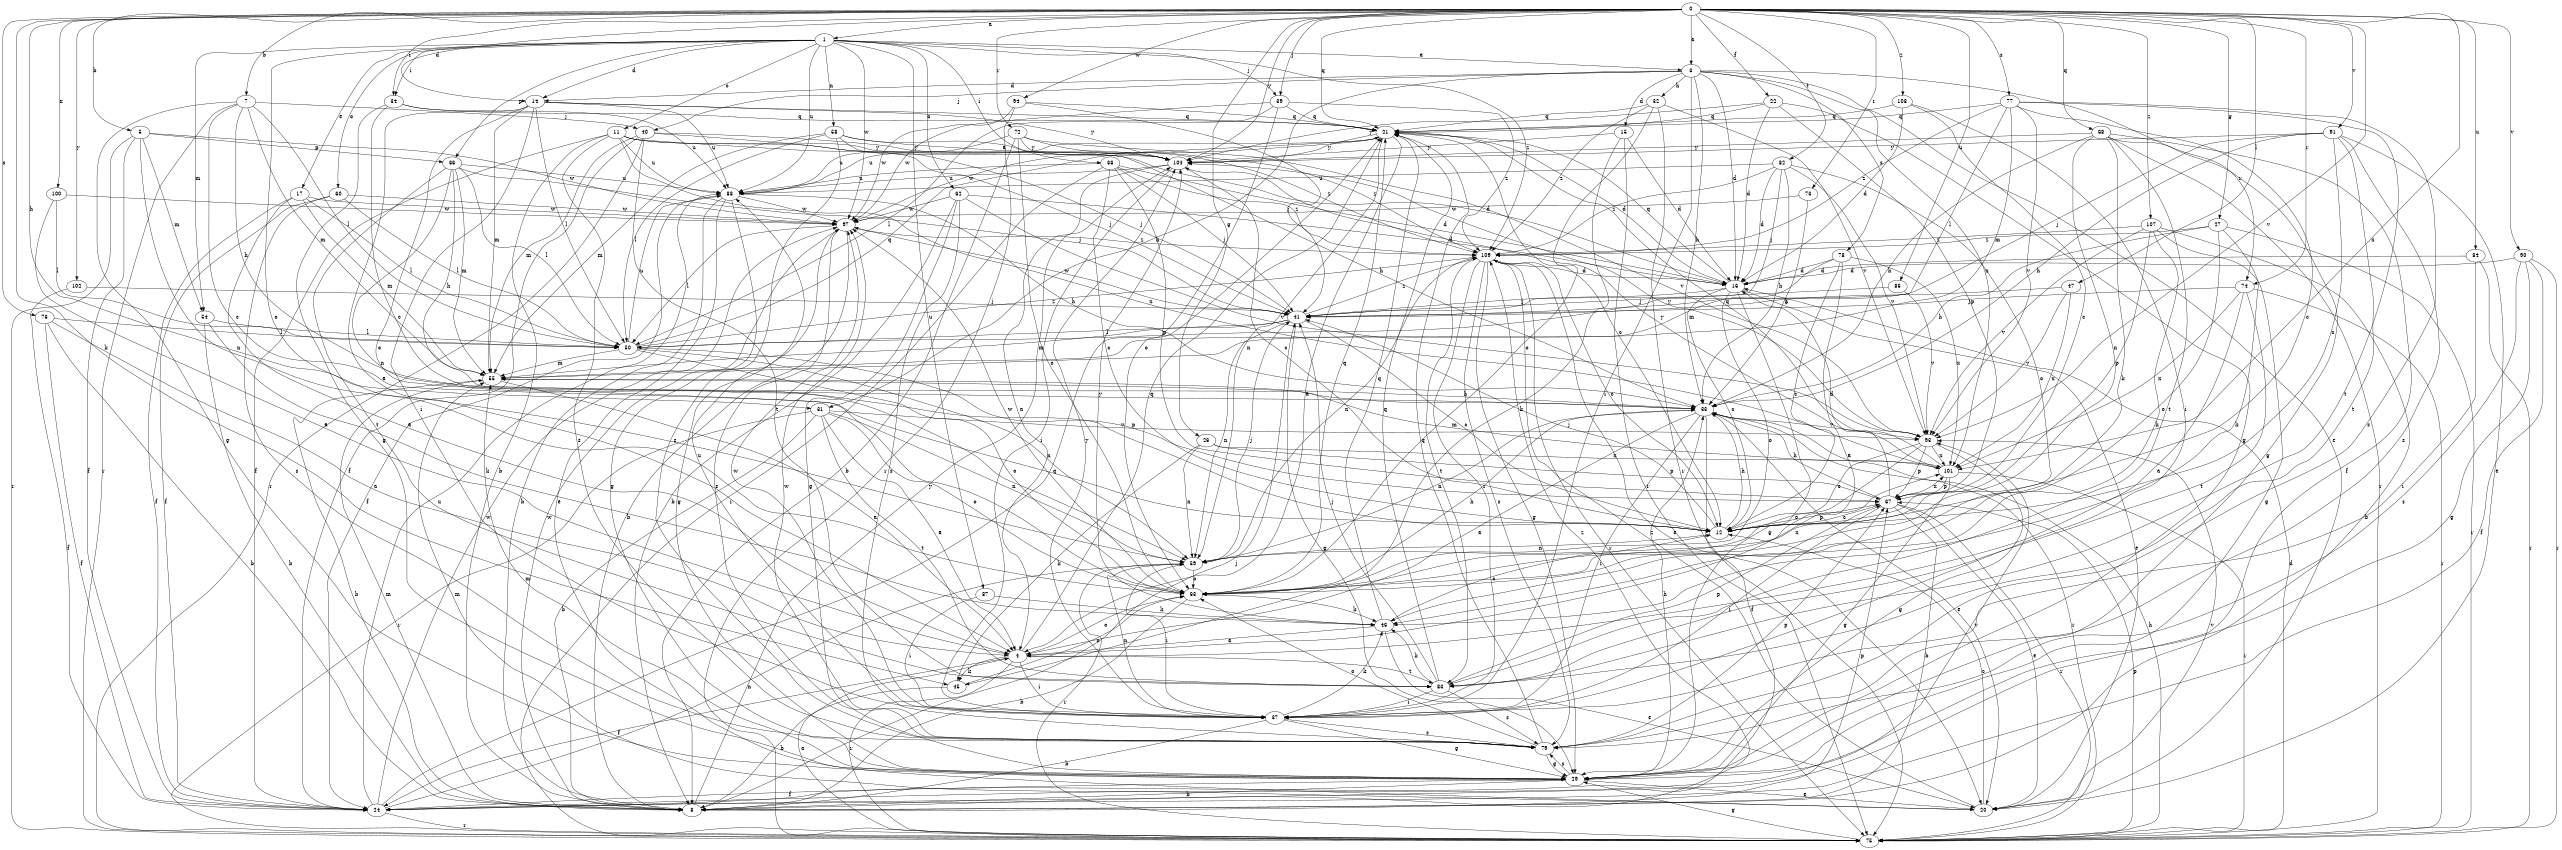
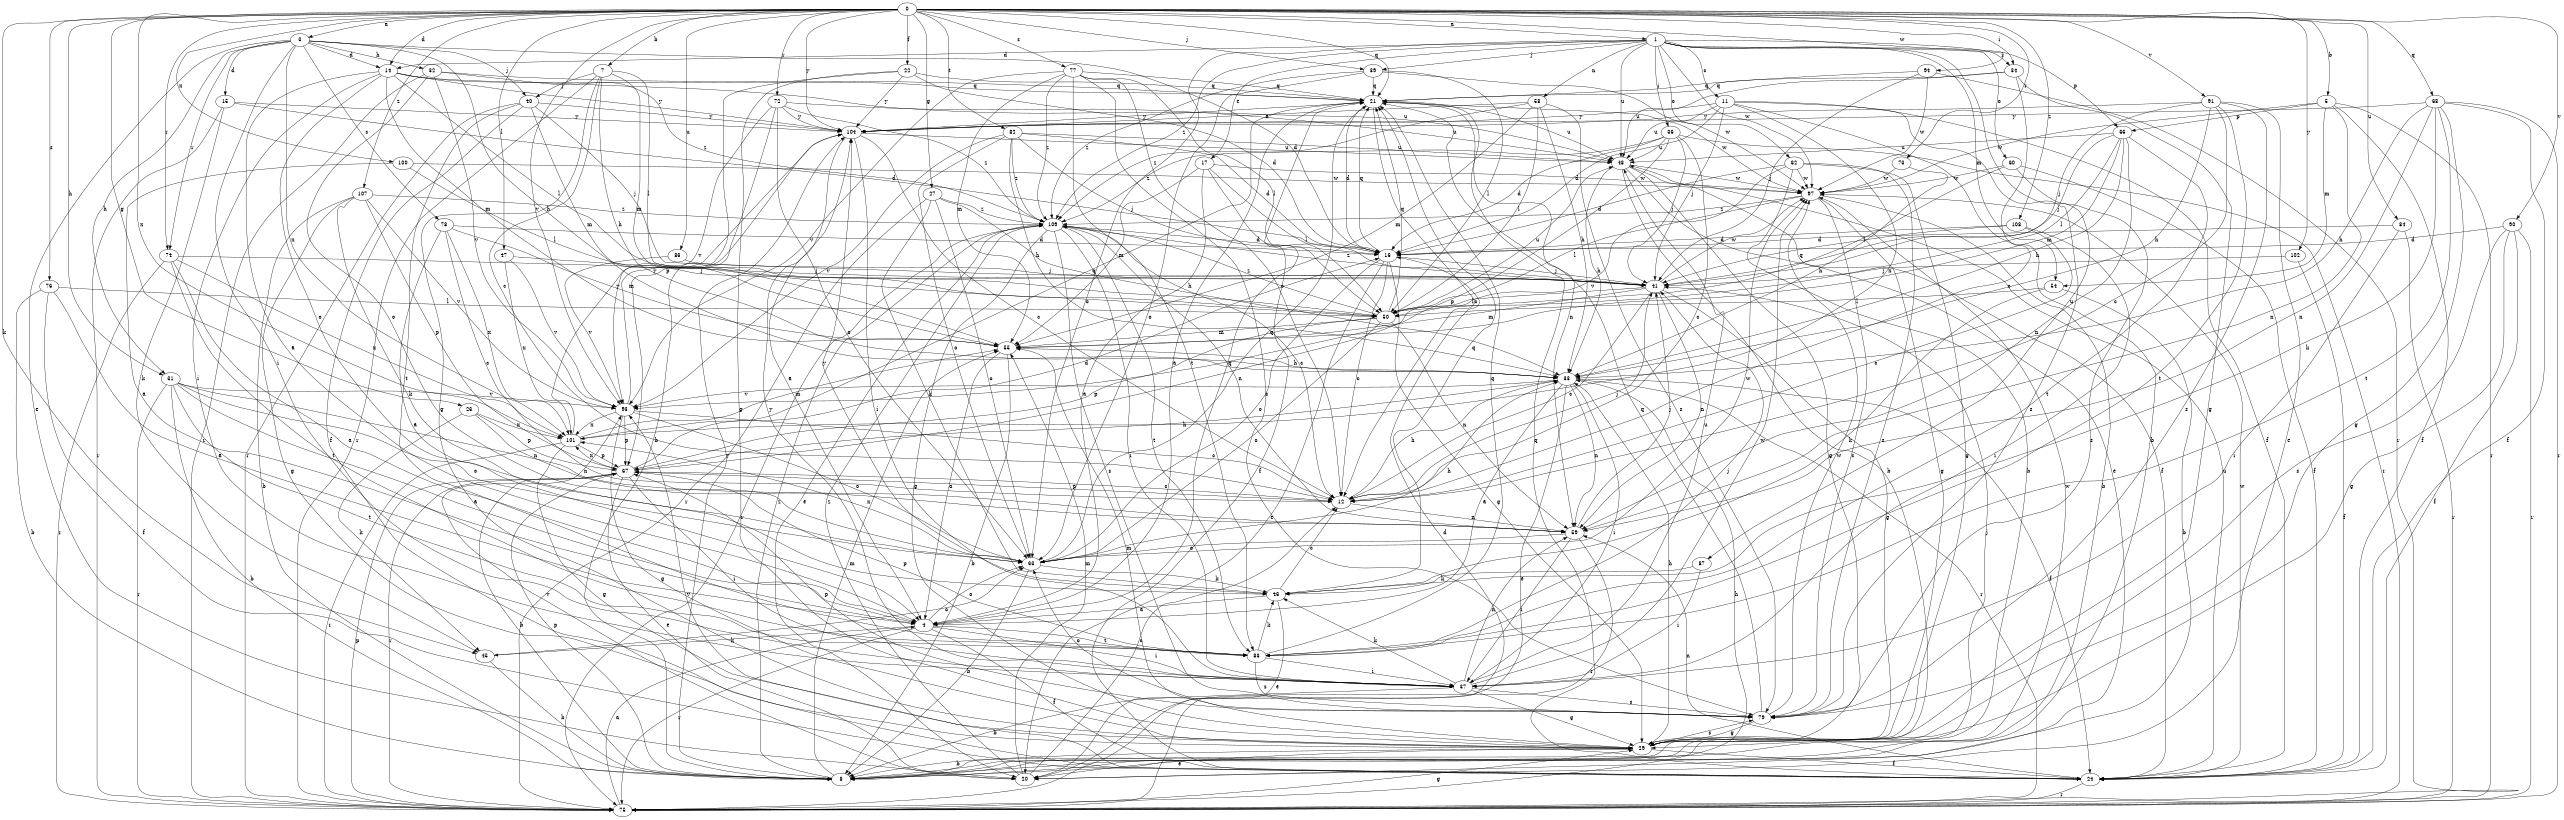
(1256, 52) -> none
(1684, 121) -> (1835, 244)
(730, 194) -> (1621, 163)
